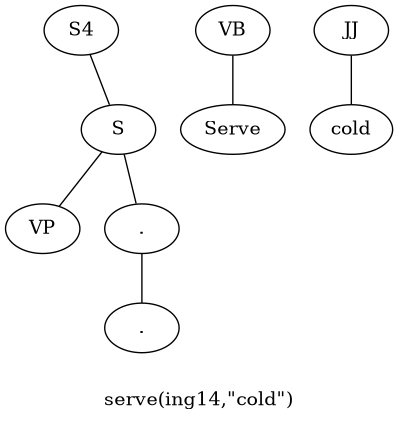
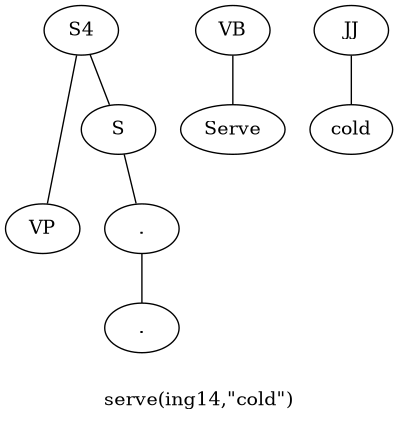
(81, 179) -> (62, 129)
